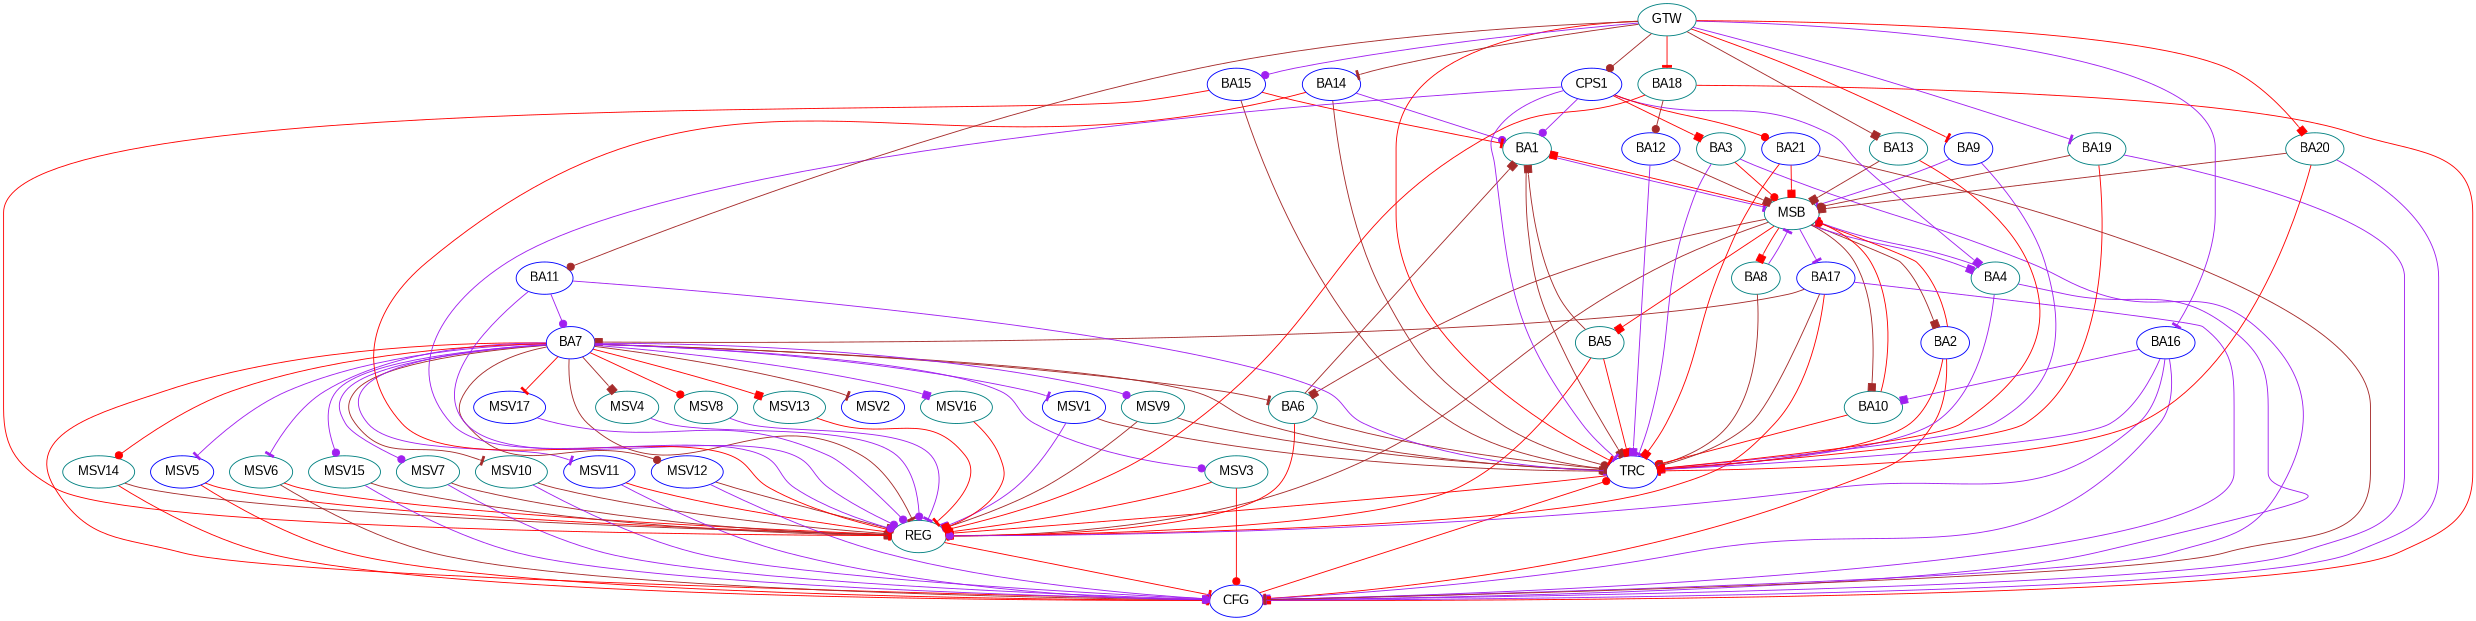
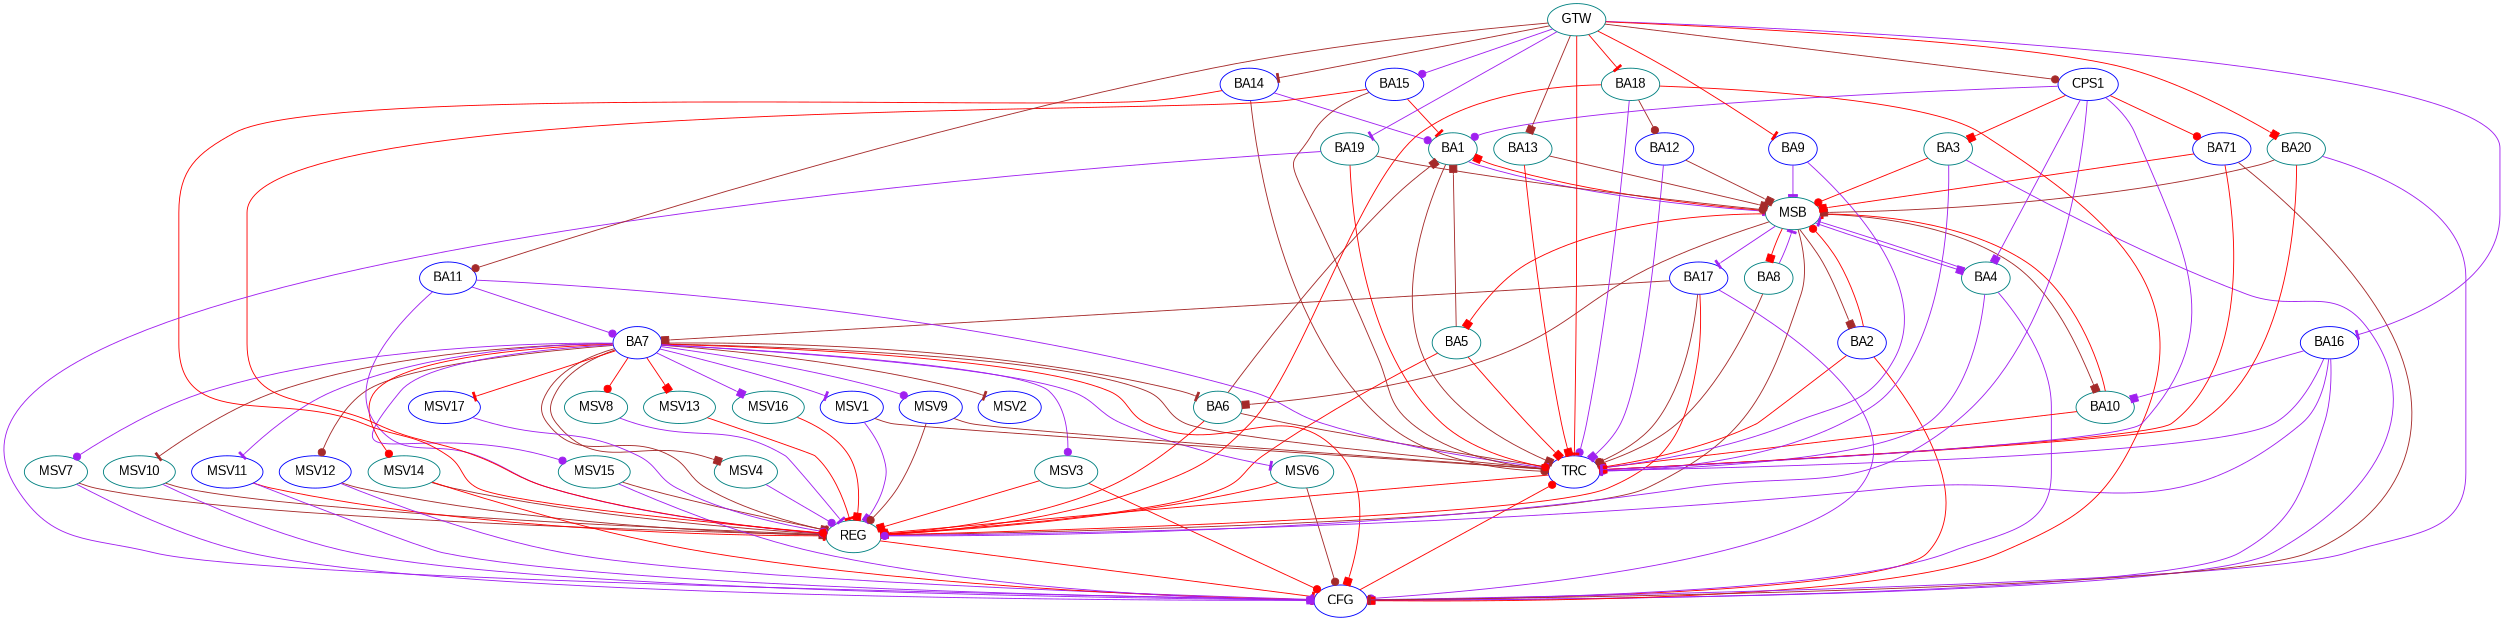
(1791, 149) -> (2222, 149)
none -> (1610, 275)
(1153, 407) -> (931, 407)
(182, 472) -> none
